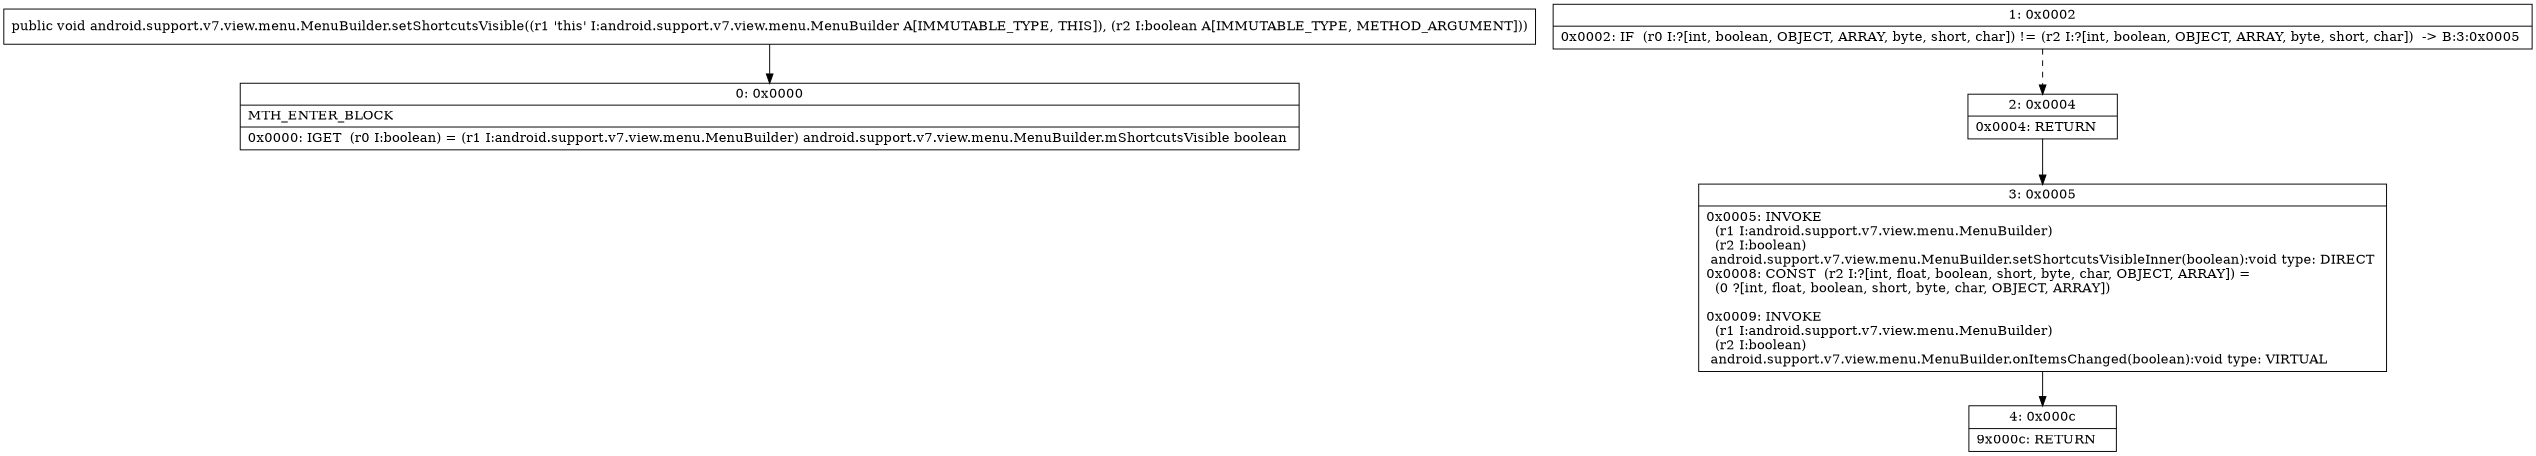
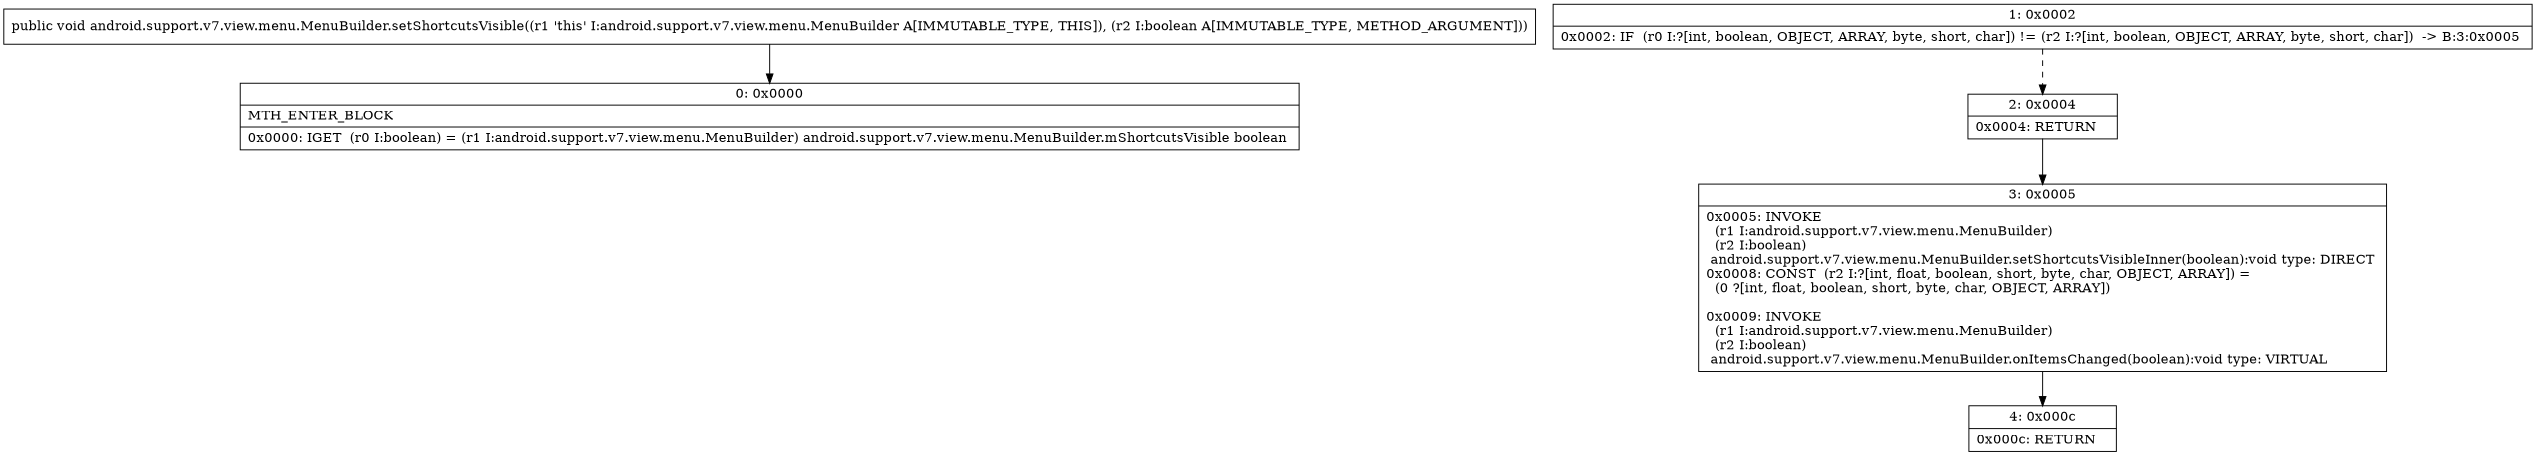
(2043, 440) -> (2043, 440)
